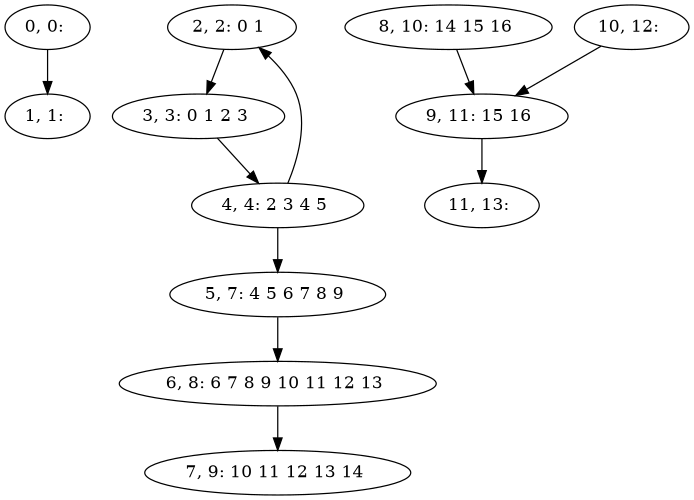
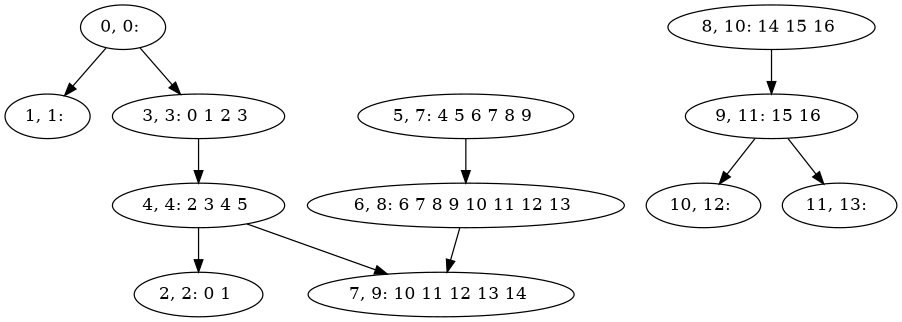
(218, 66) -> (156, 67)
(564, 68) -> (741, 156)
(278, 244) -> (311, 247)
